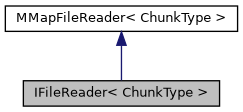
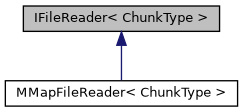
(121, 63) -> (121, 63)
